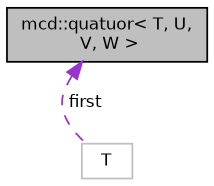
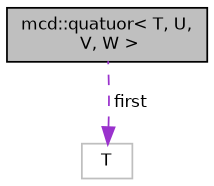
(64, 113) -> (109, 94)
